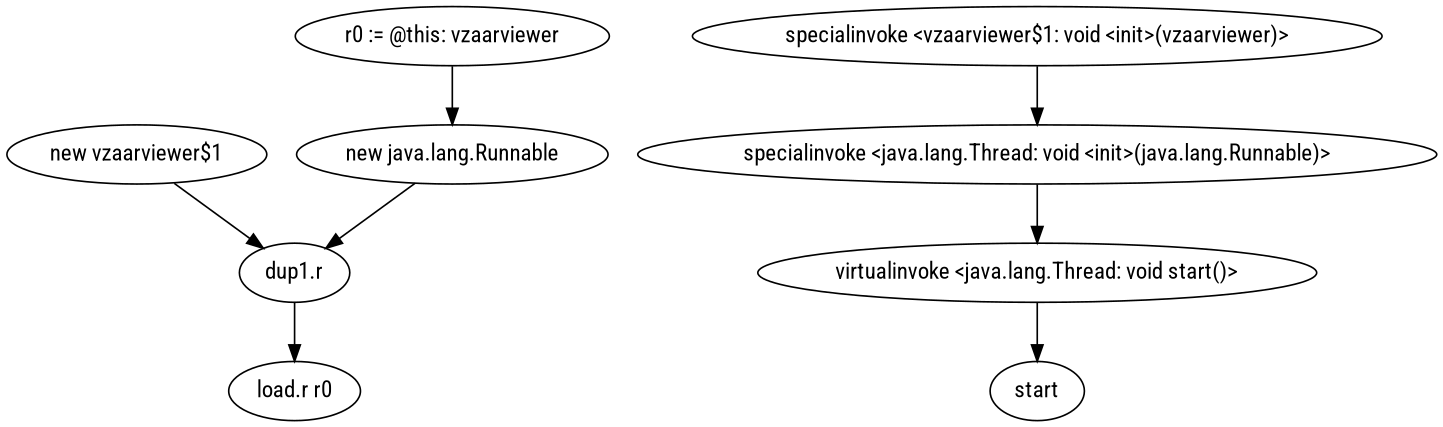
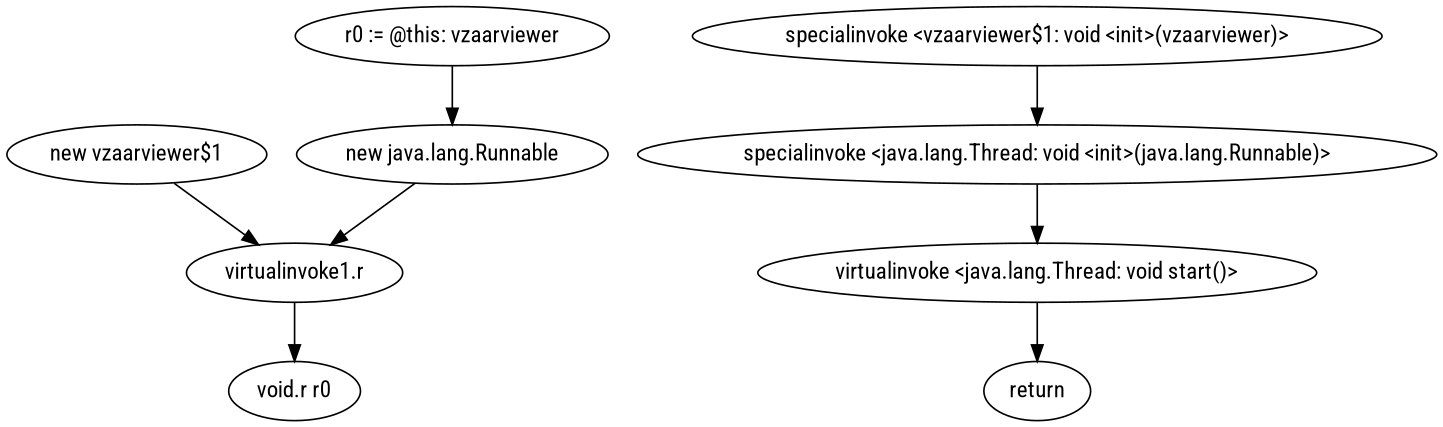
(295, 273) -> (295, 273)
(295, 391) -> (295, 391)
(1037, 391) -> (1037, 391)
